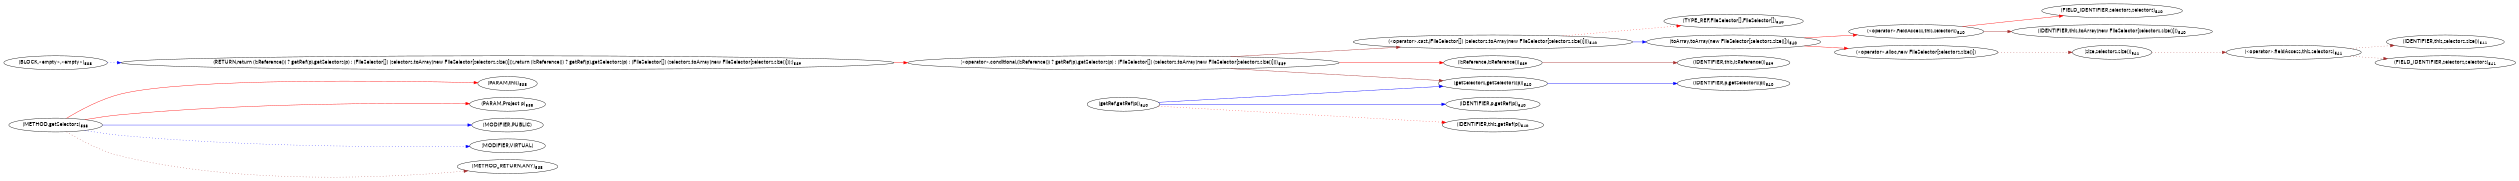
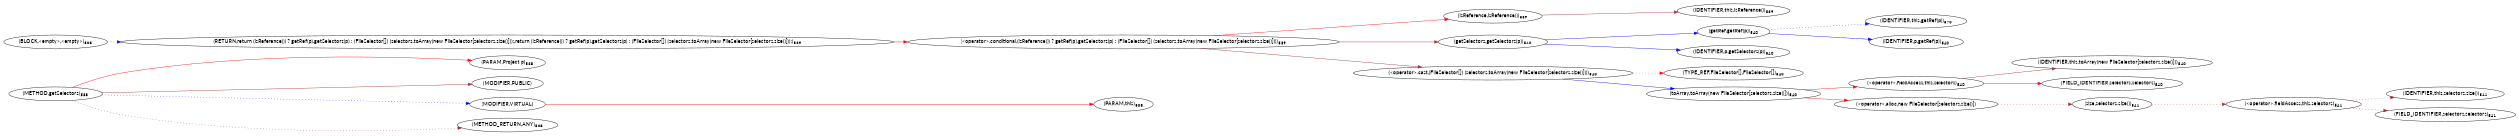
(267, 82) -> (818, 104)
(1299, 94) -> (1619, 36)
(1300, 114) -> (1817, 27)
(1525, 124) -> (1948, 21)
(285, 125) -> (285, 89)
